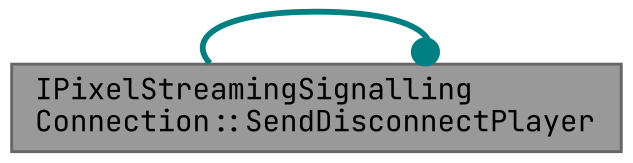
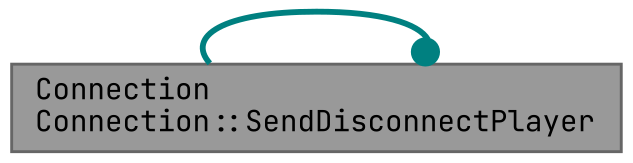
(316, 108) -> (316, 108)
